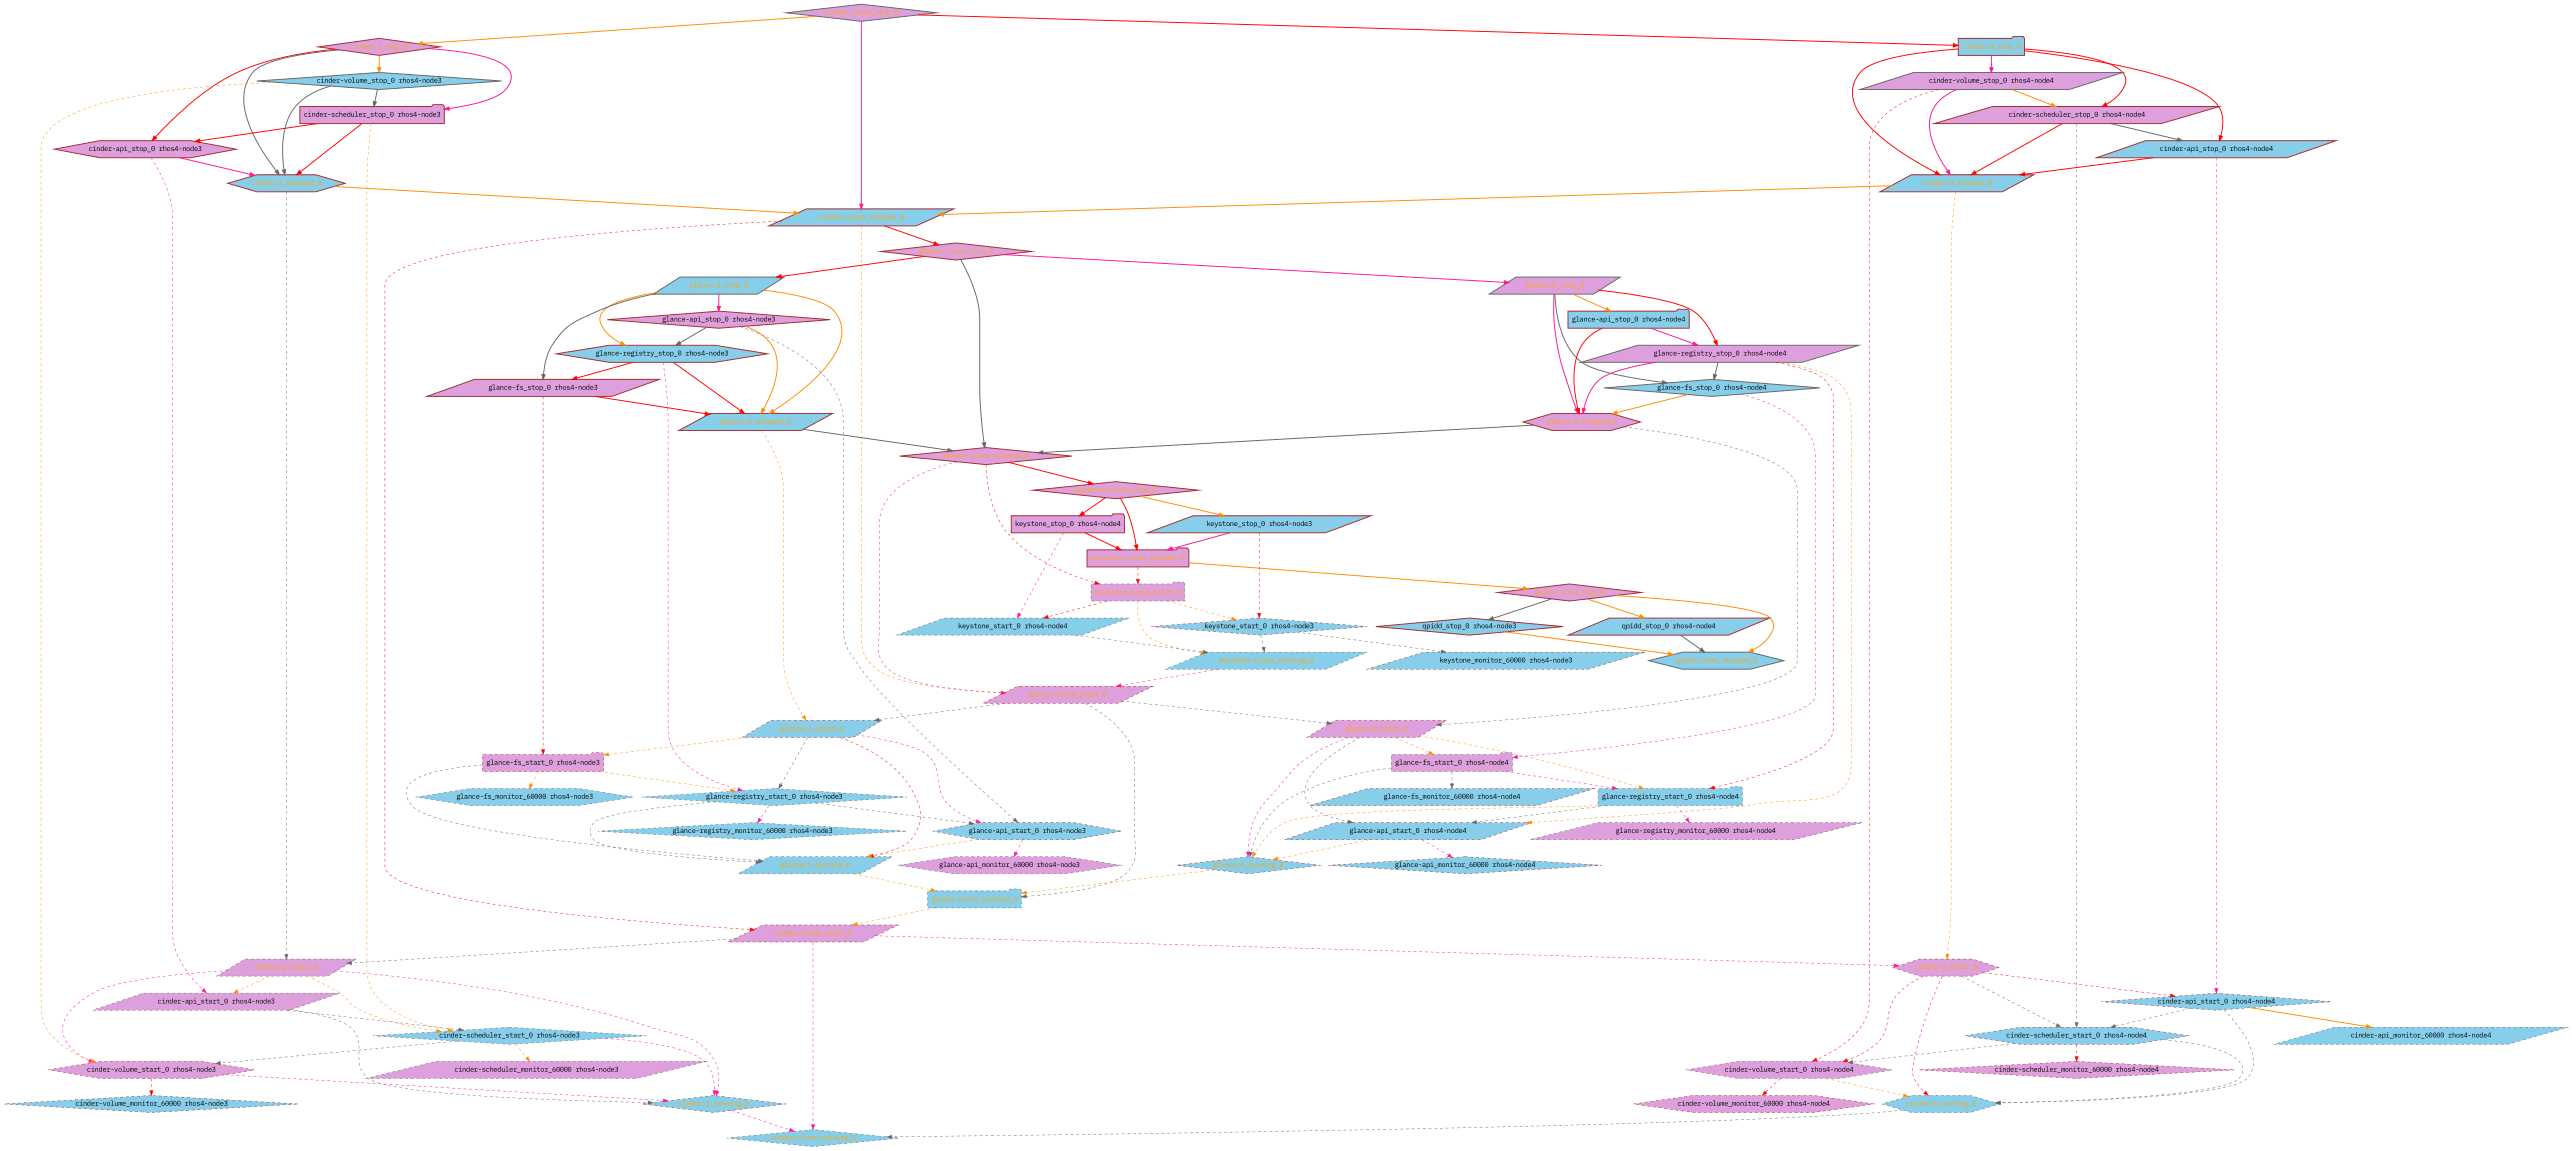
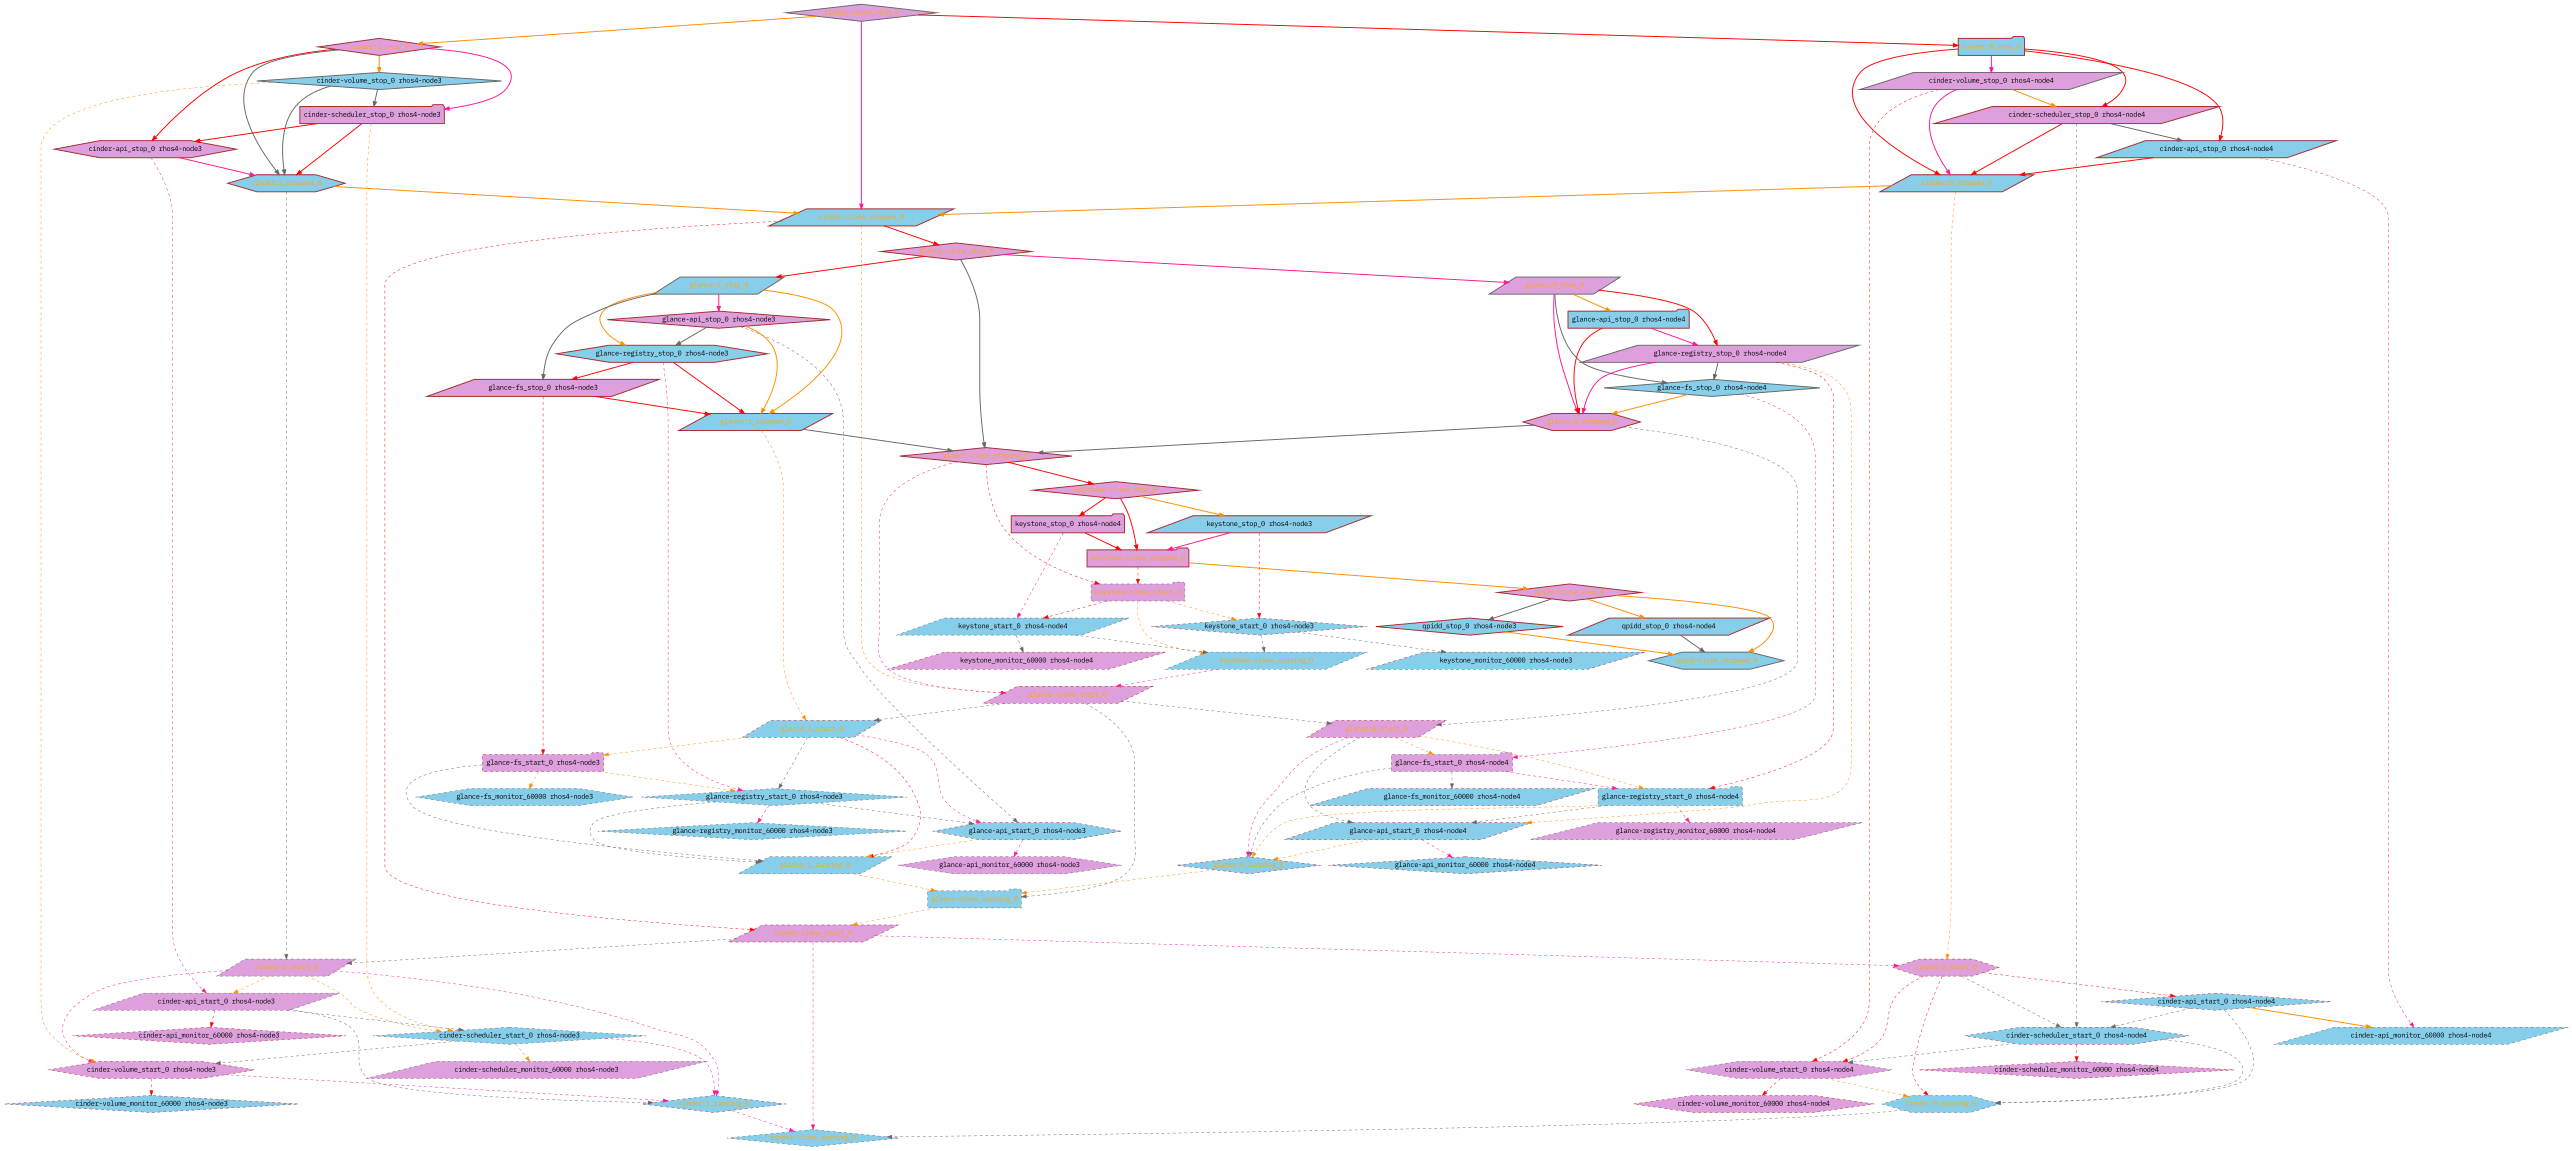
(2216, 573) -> (2388, 549)
none -> (1027, 661)
none -> (209, 1036)
